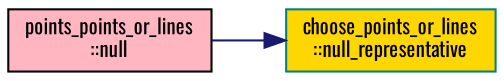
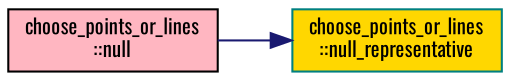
(110, 40) -> (113, 40)
